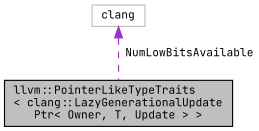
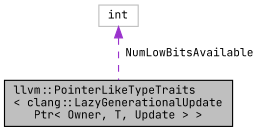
(119, 16) -> (119, 16)
